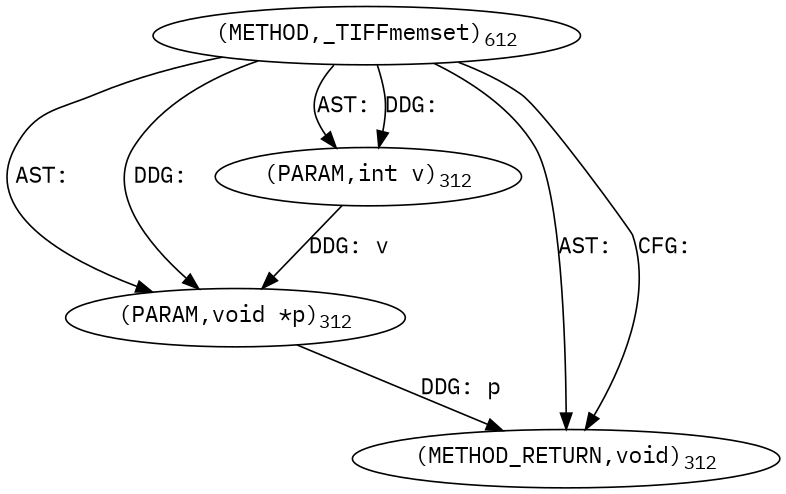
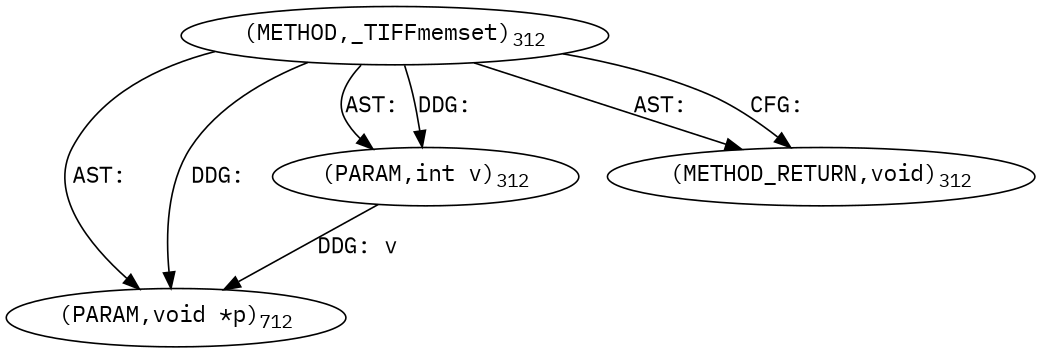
(501, 33) -> (529, 33)
(336, 315) -> (277, 315)
(392, 385) -> none
